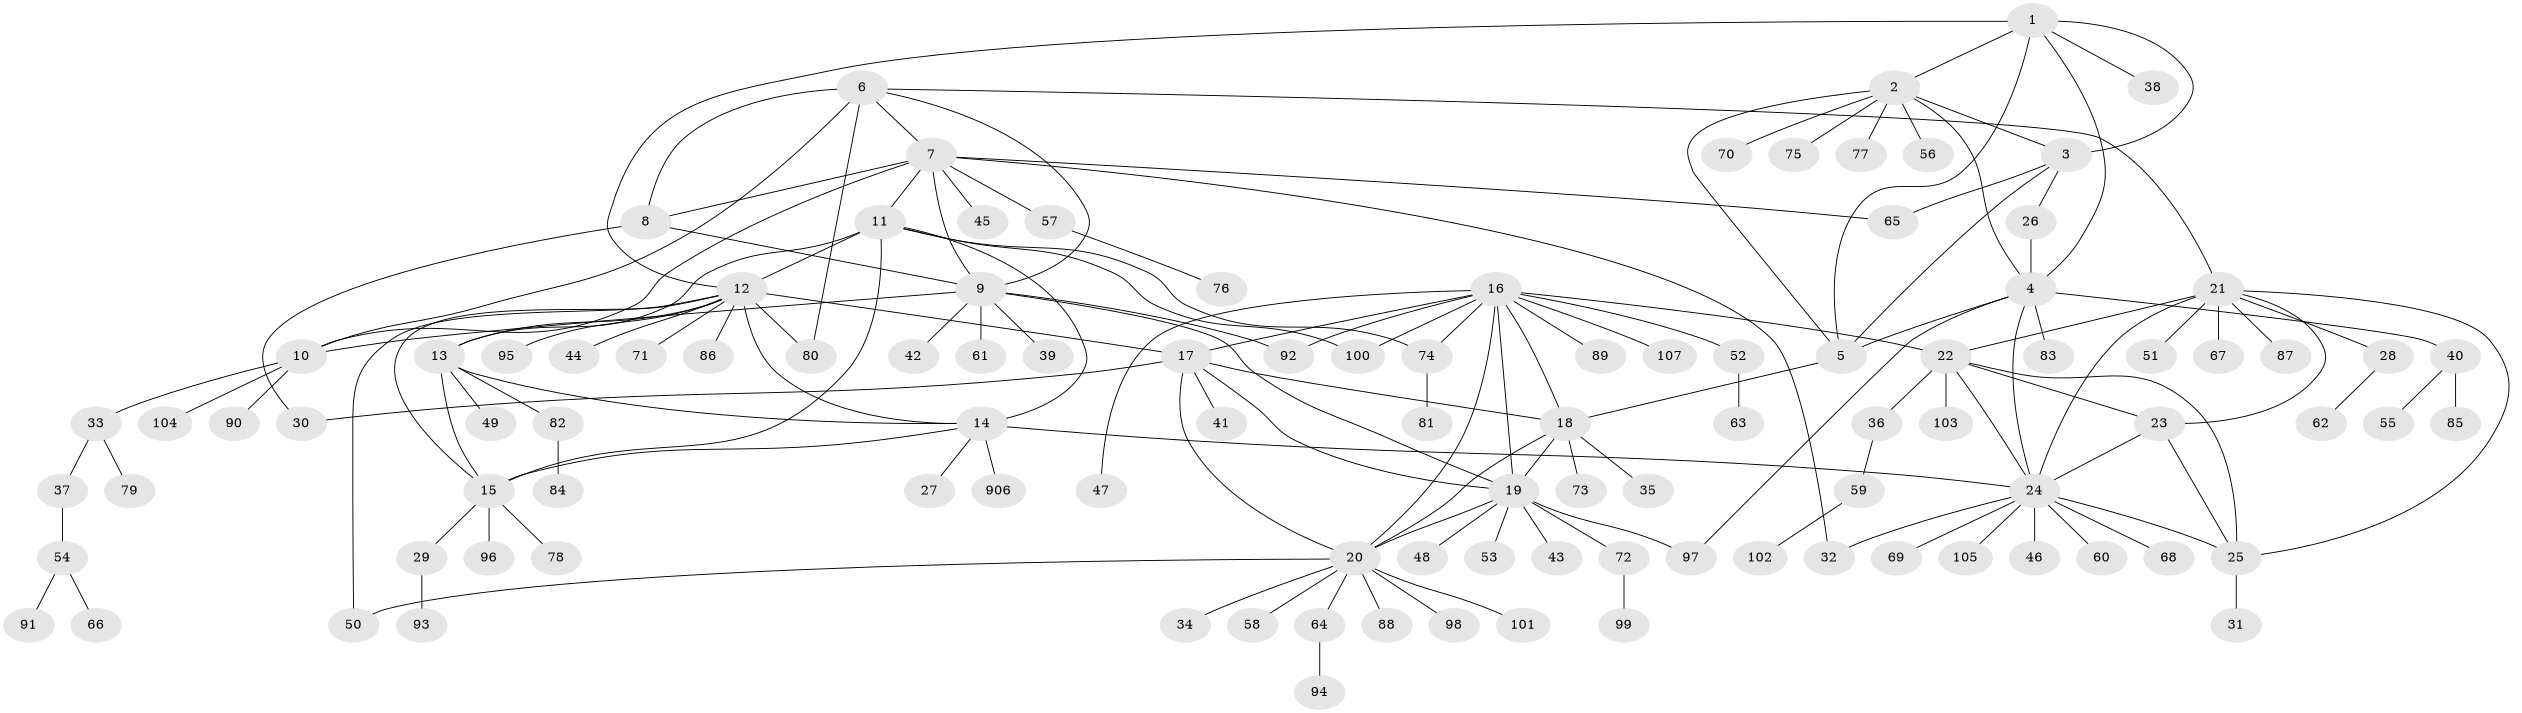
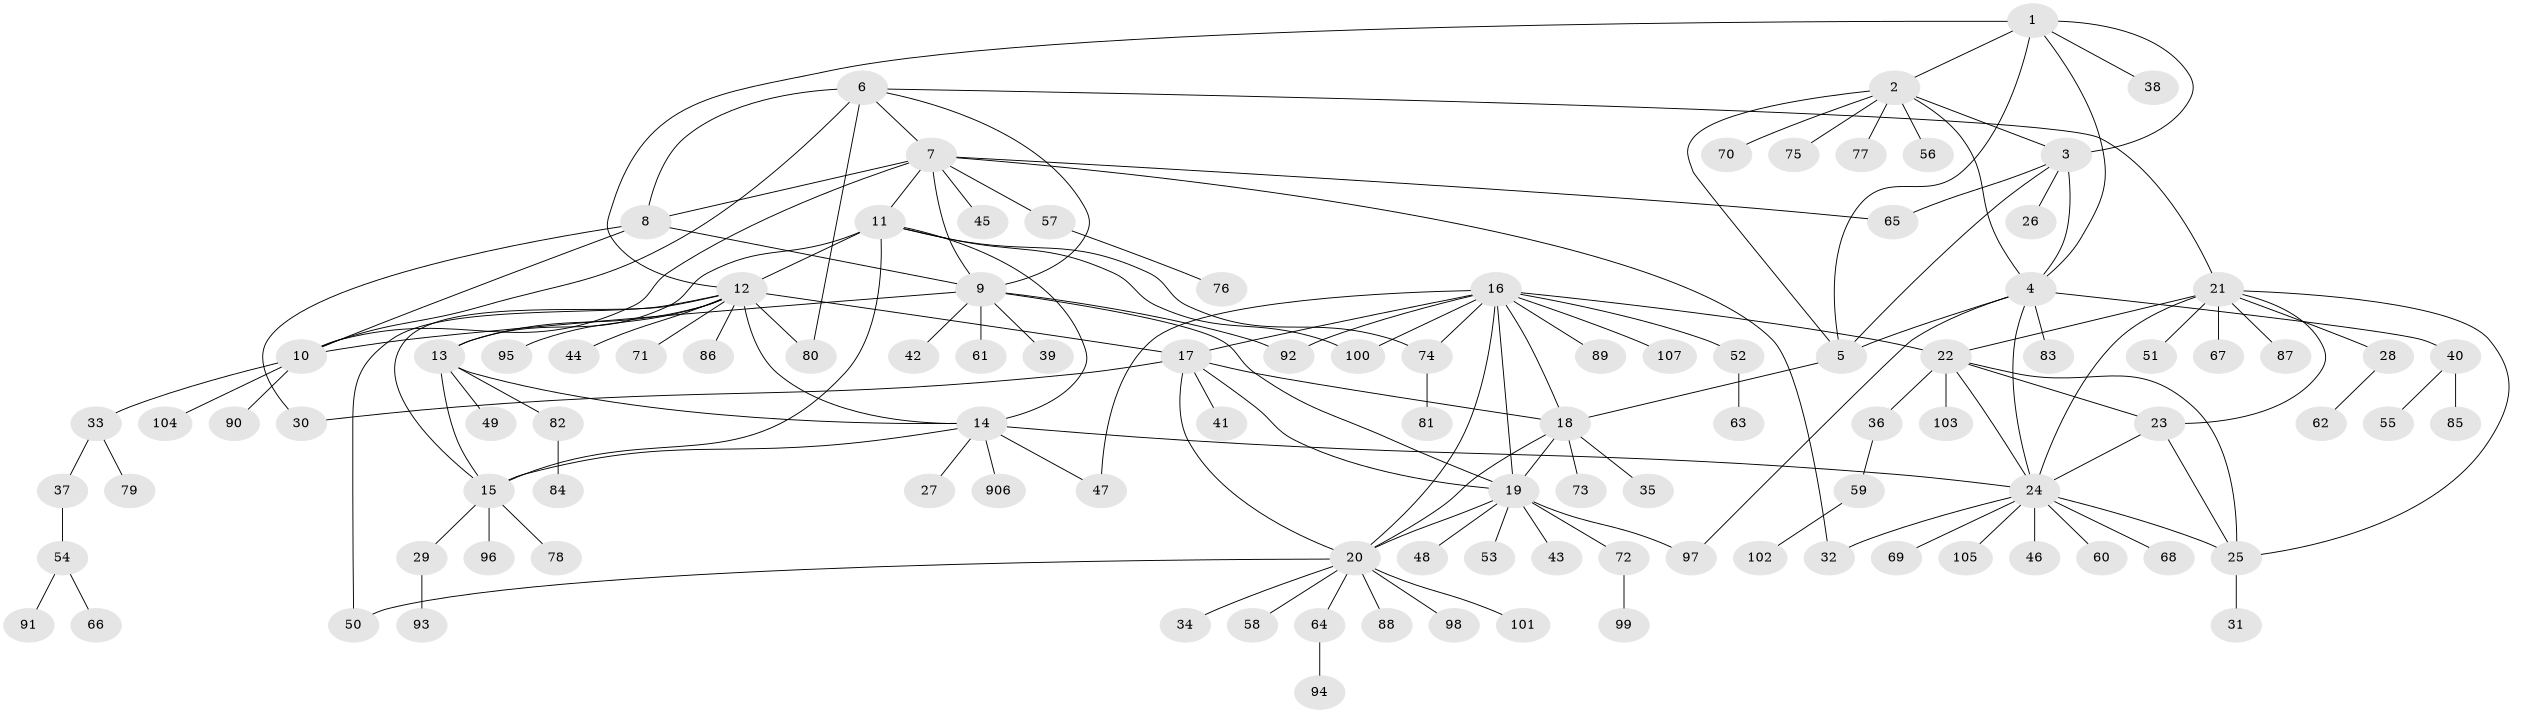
(2031, 256) -> (2068, 226)
none -> (473, 288)
none -> (1042, 457)
